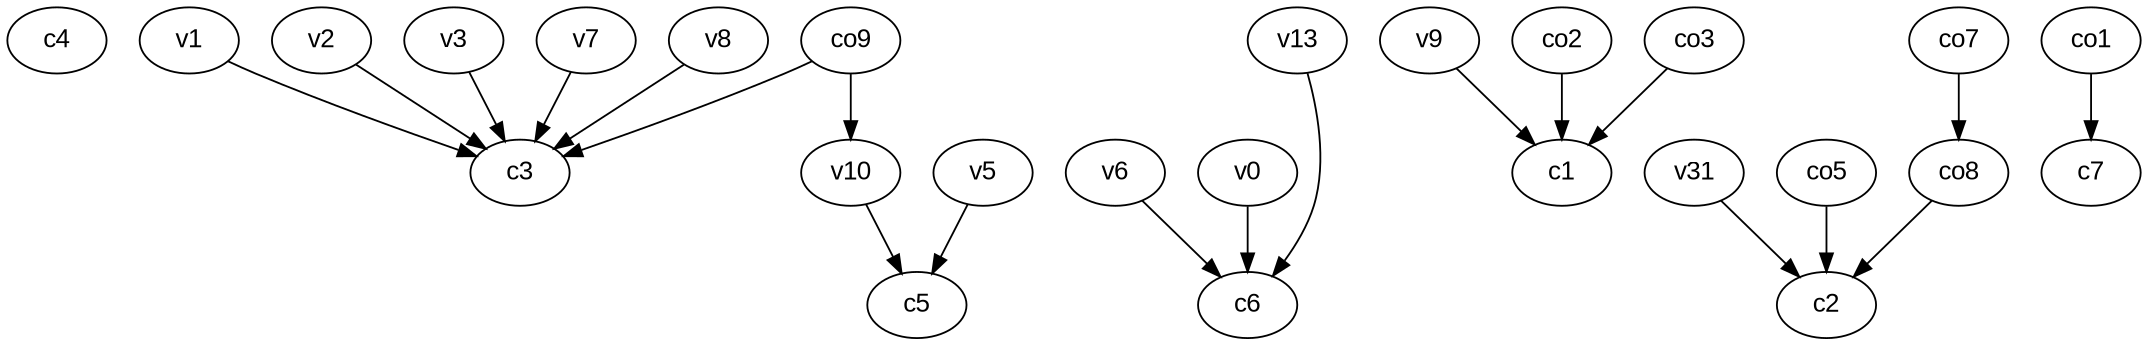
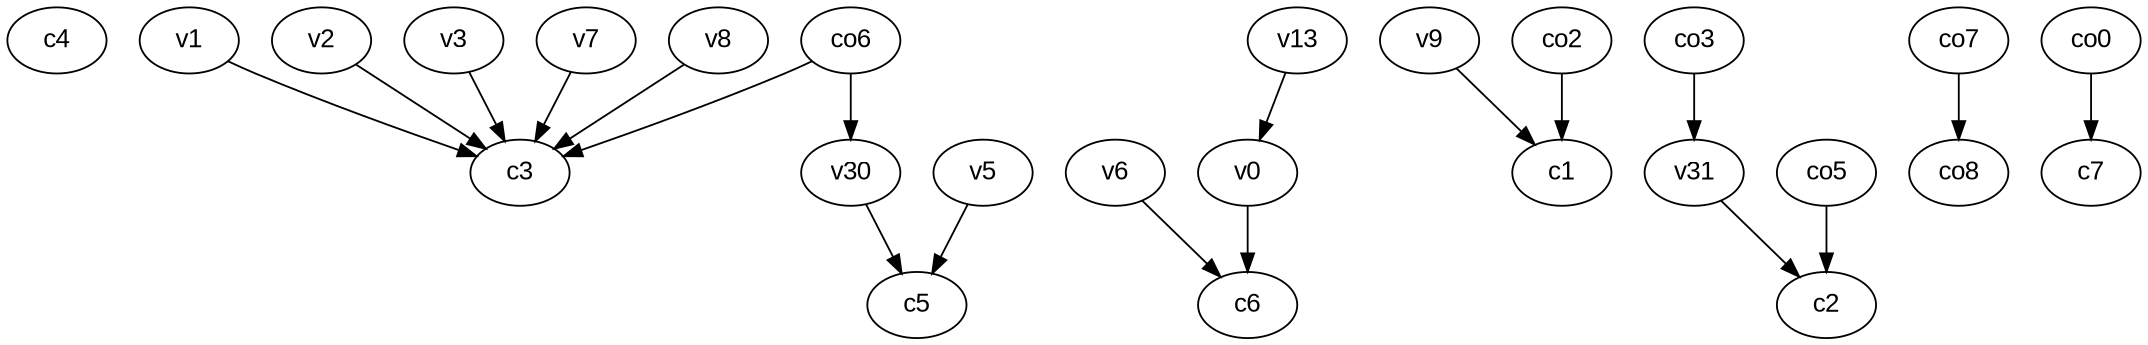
(851, 40) -> (851, 40)
(2091, 40) -> (2091, 40)
(1635, 100) -> (1694, 98)
(1320, 170) -> (1276, 98)
(851, 173) -> (851, 173)
(1899, 232) -> none
